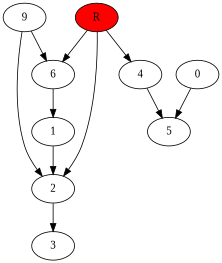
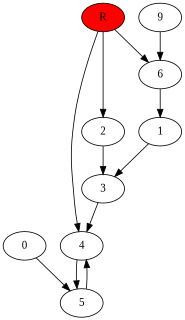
(18, 102) -> none
(53, 156) -> (135, 157)
none -> (94, 213)
none -> (87, 278)
